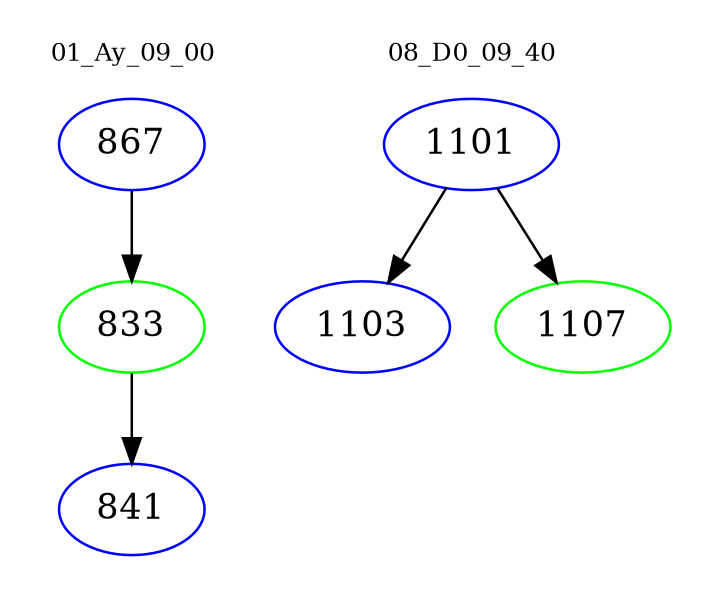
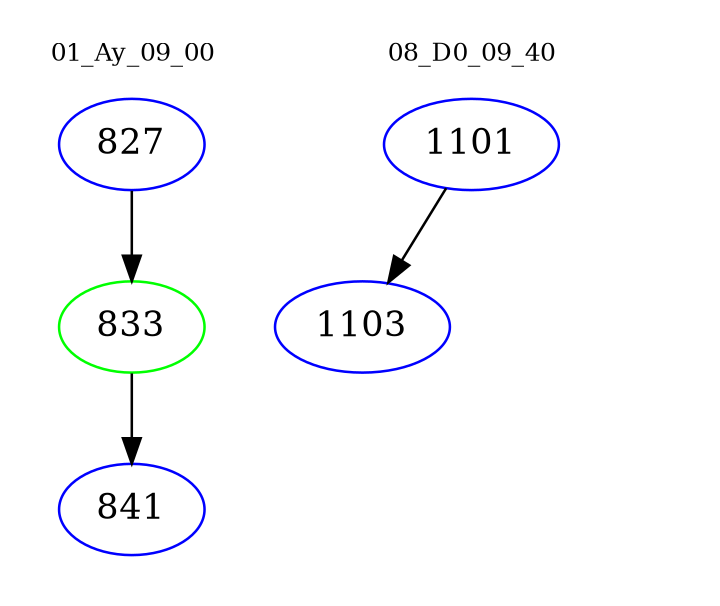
(132, 144) -> (132, 144)
(583, 327) -> none
